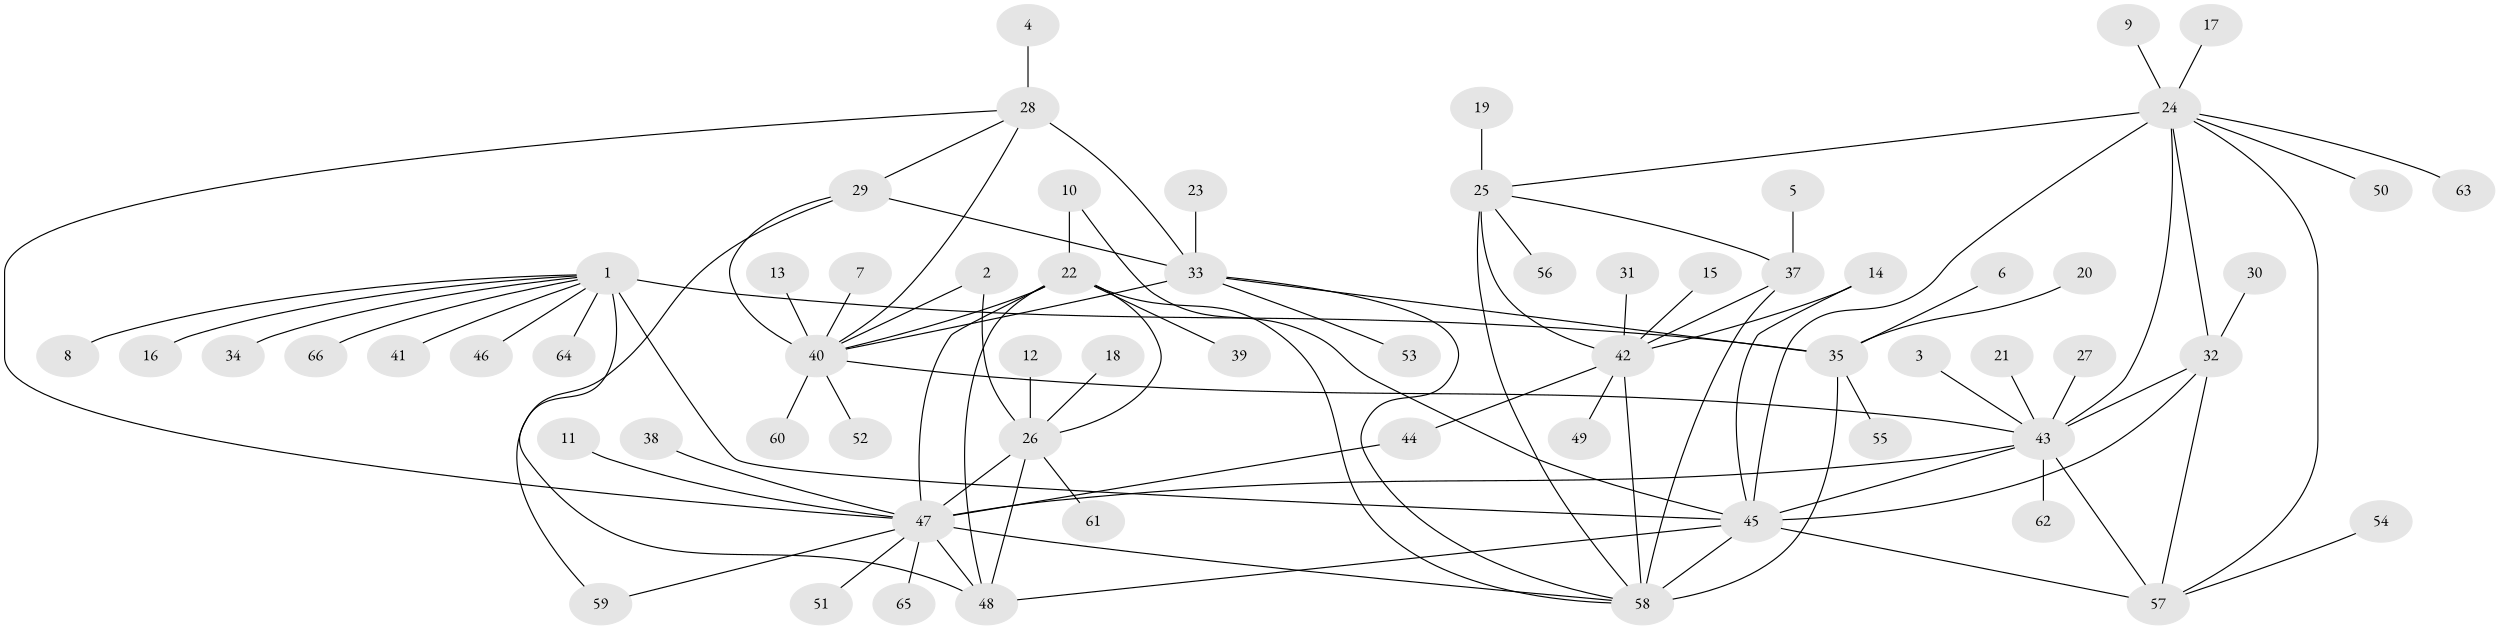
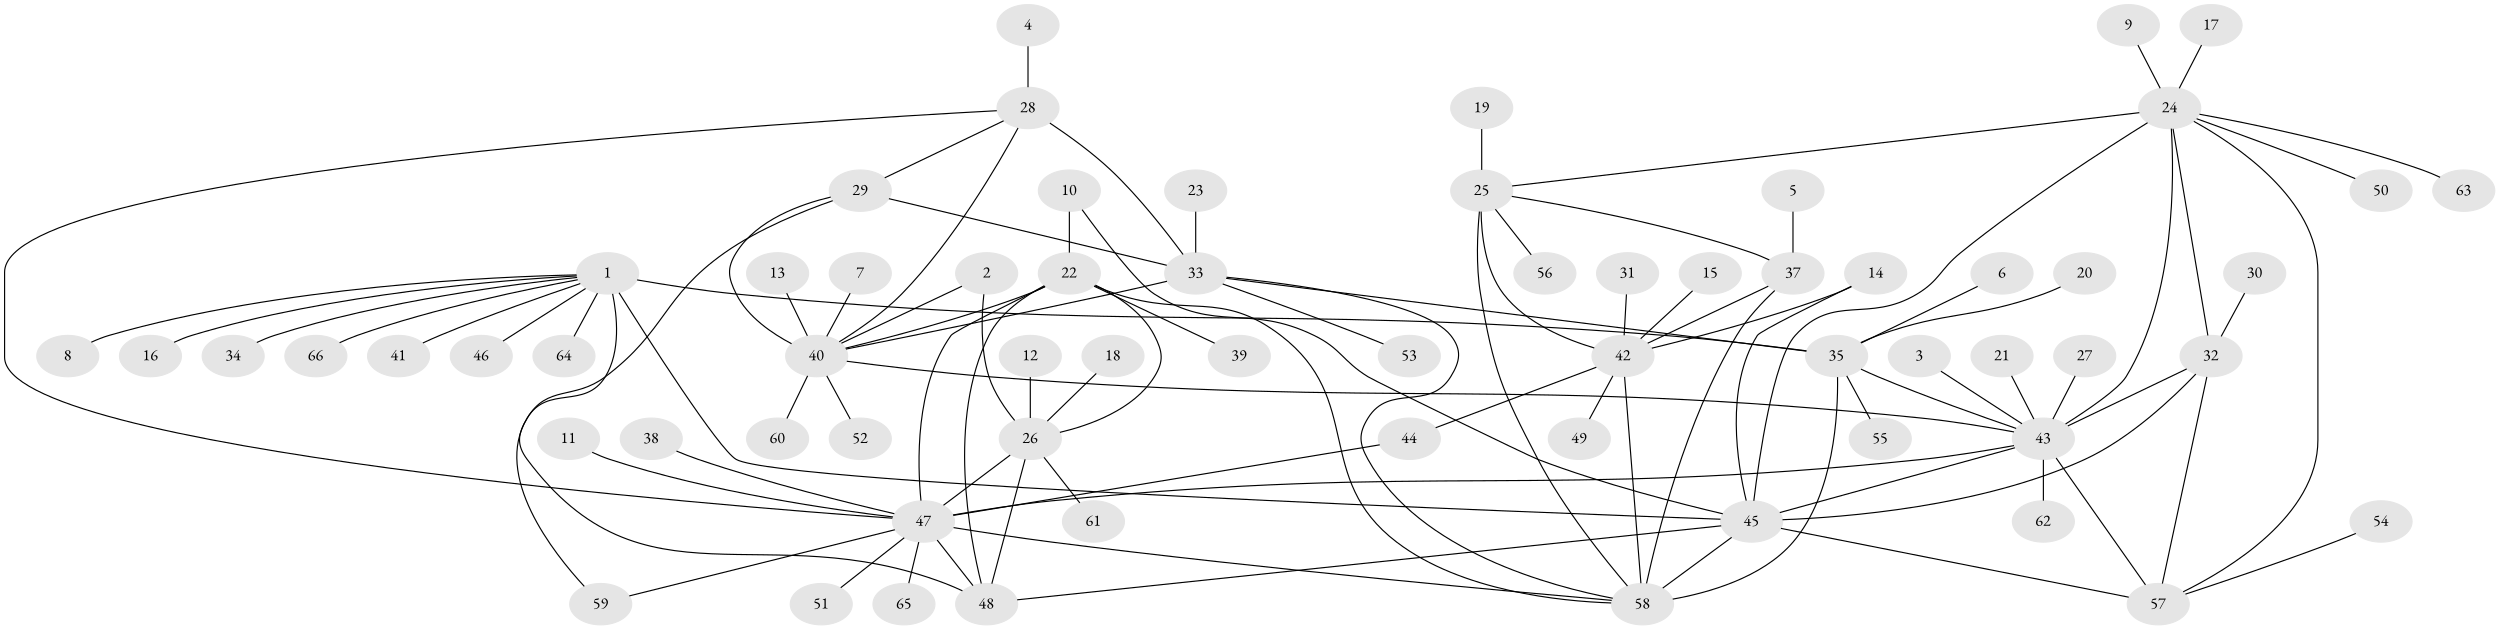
none -> (1938, 400)
